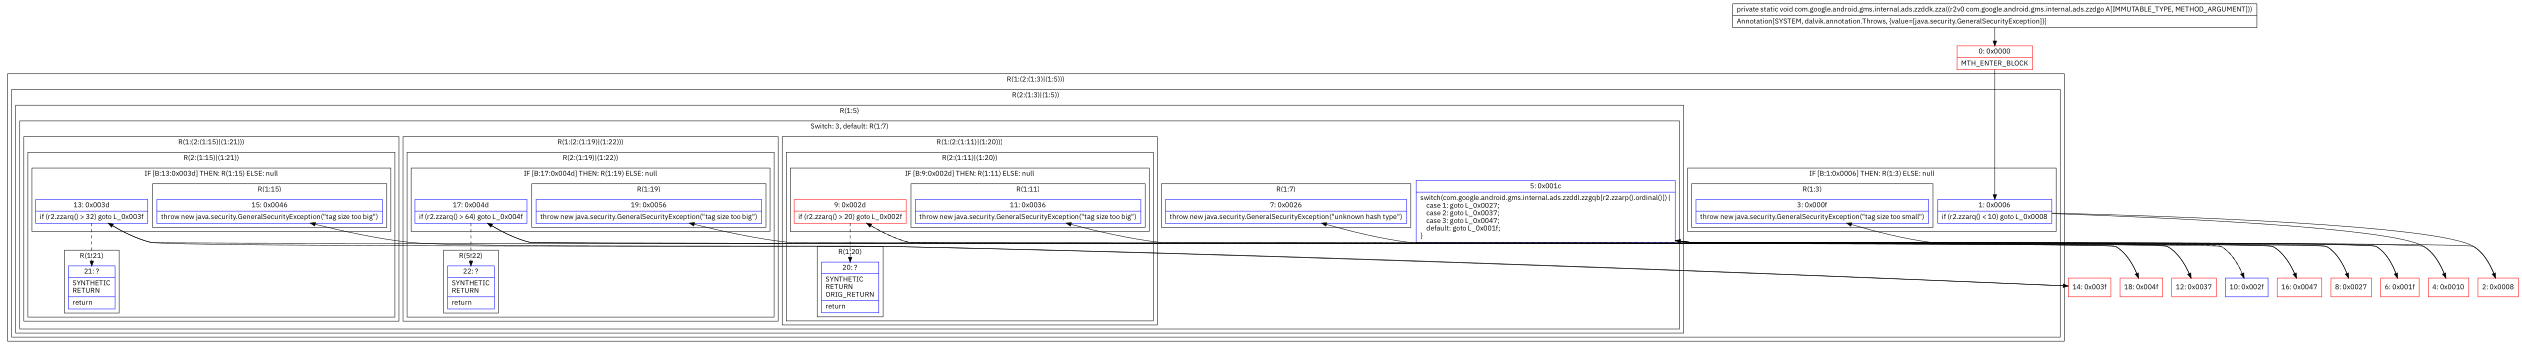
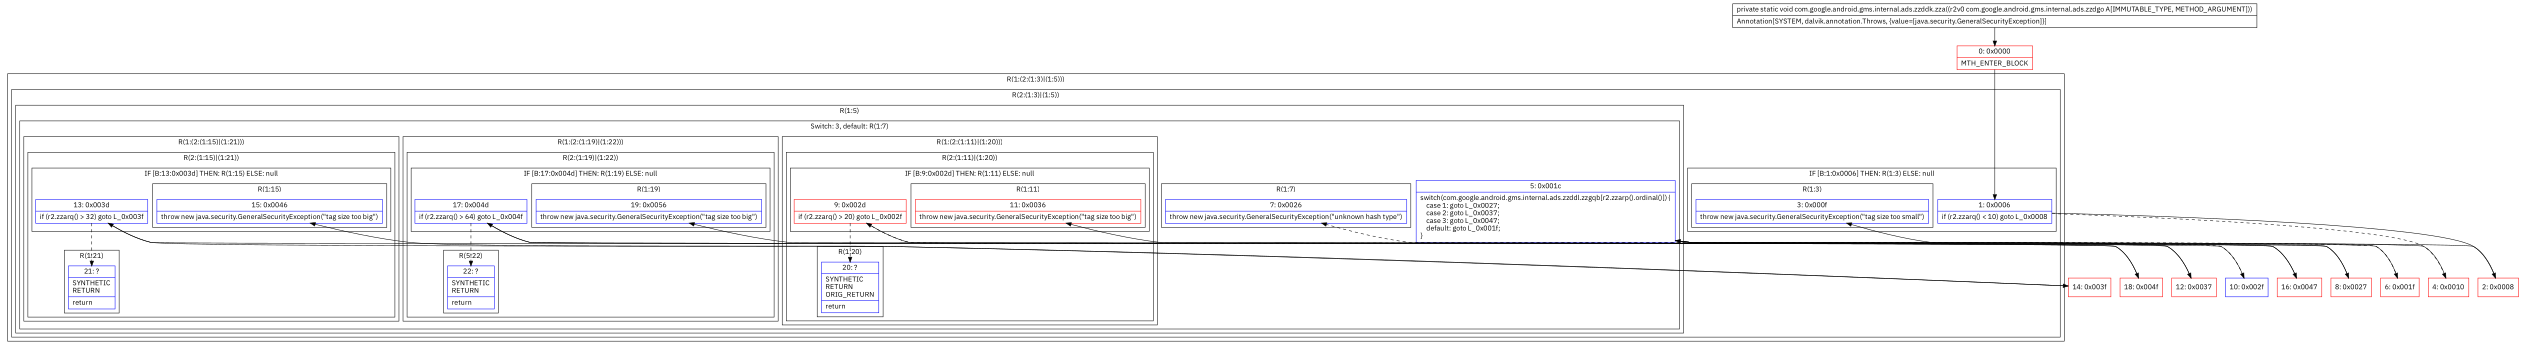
(1028, 211) -> (1028, 211)
(2276, 225) -> (2276, 225)
(1870, 242) -> (1870, 242)
